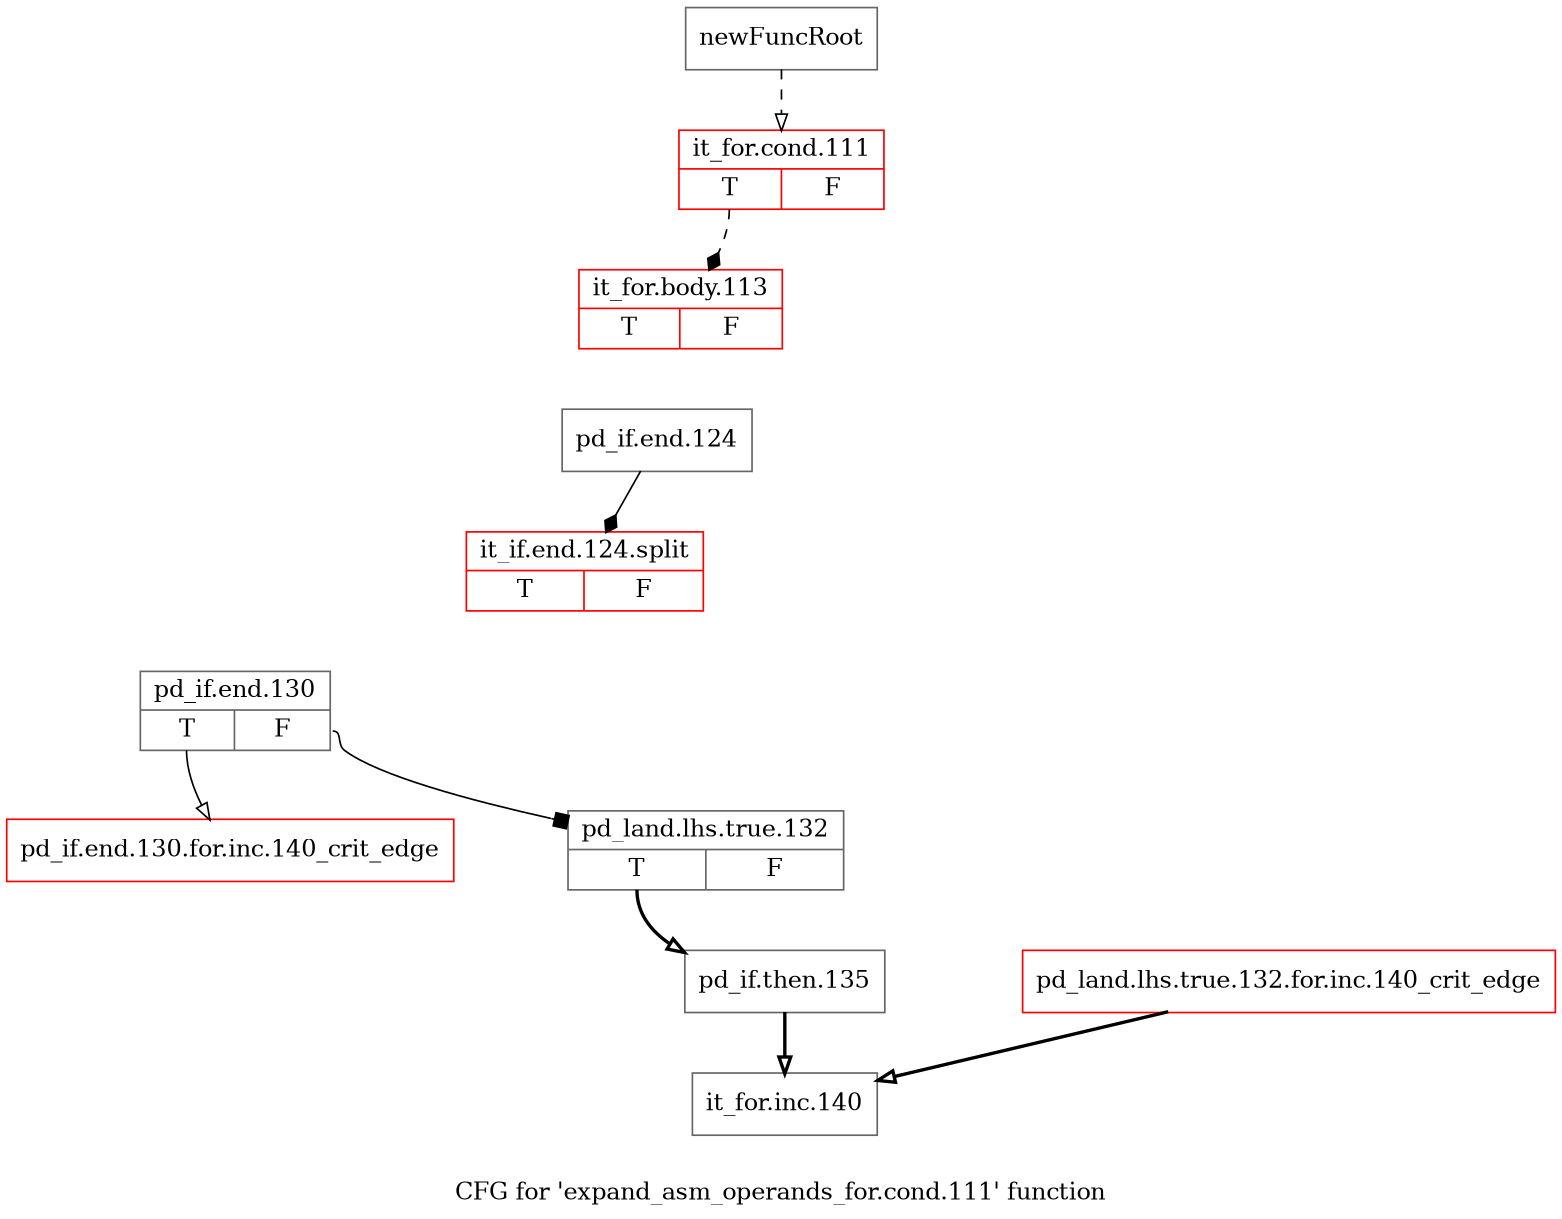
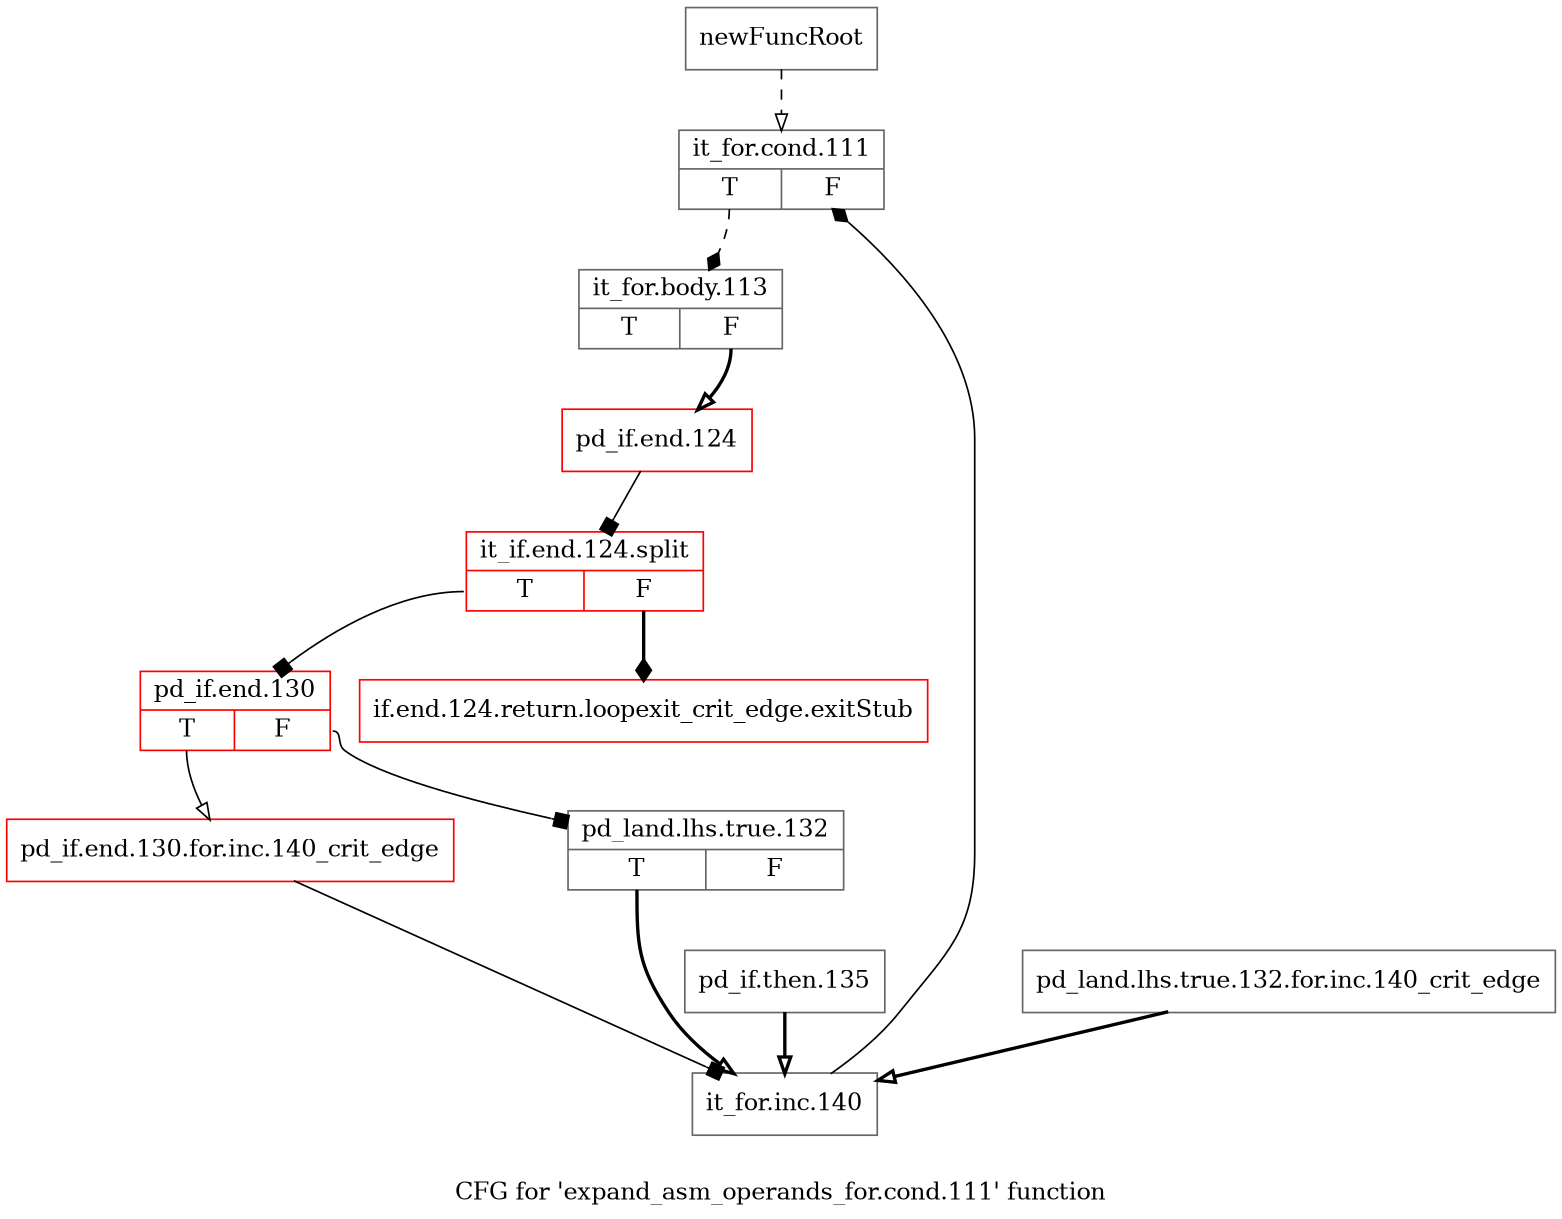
(781, 170) -> (781, 170)
(681, 309) -> (681, 309)
none -> (725, 375)
(657, 440) -> (657, 440)
(627, 494) -> (627, 494)
none -> (372, 613)
none -> (975, 654)
(235, 711) -> (235, 711)
none -> (644, 711)
(646, 921) -> (654, 988)
none -> (500, 974)
(1289, 981) -> (1289, 981)
